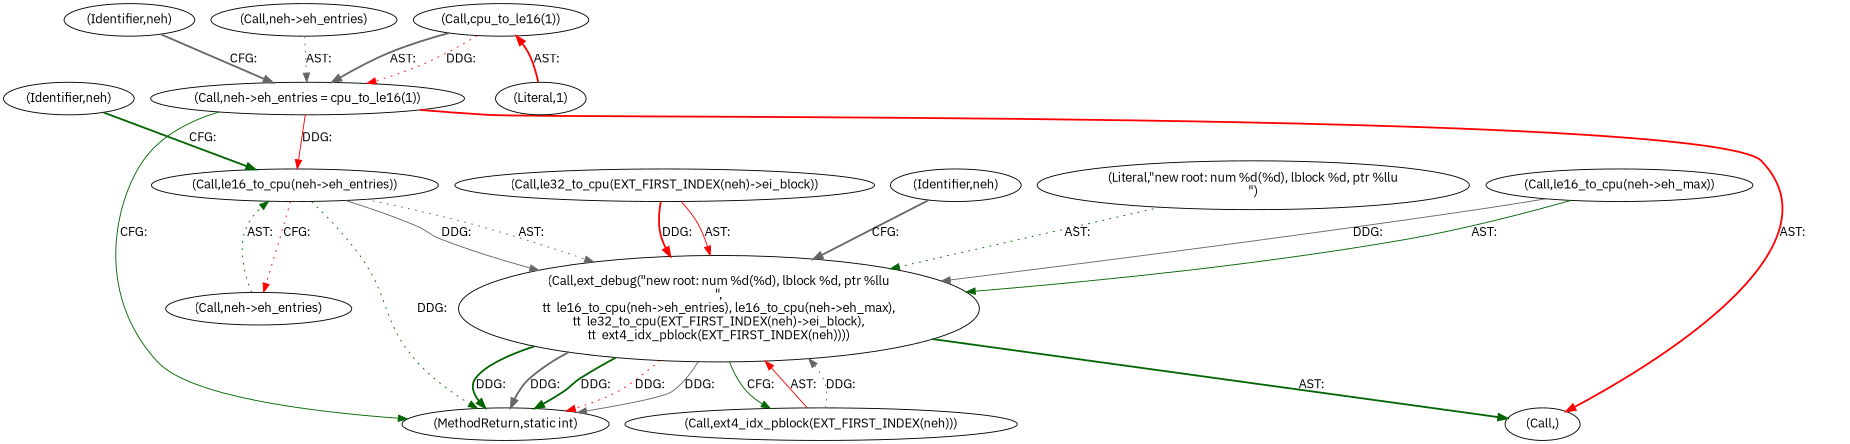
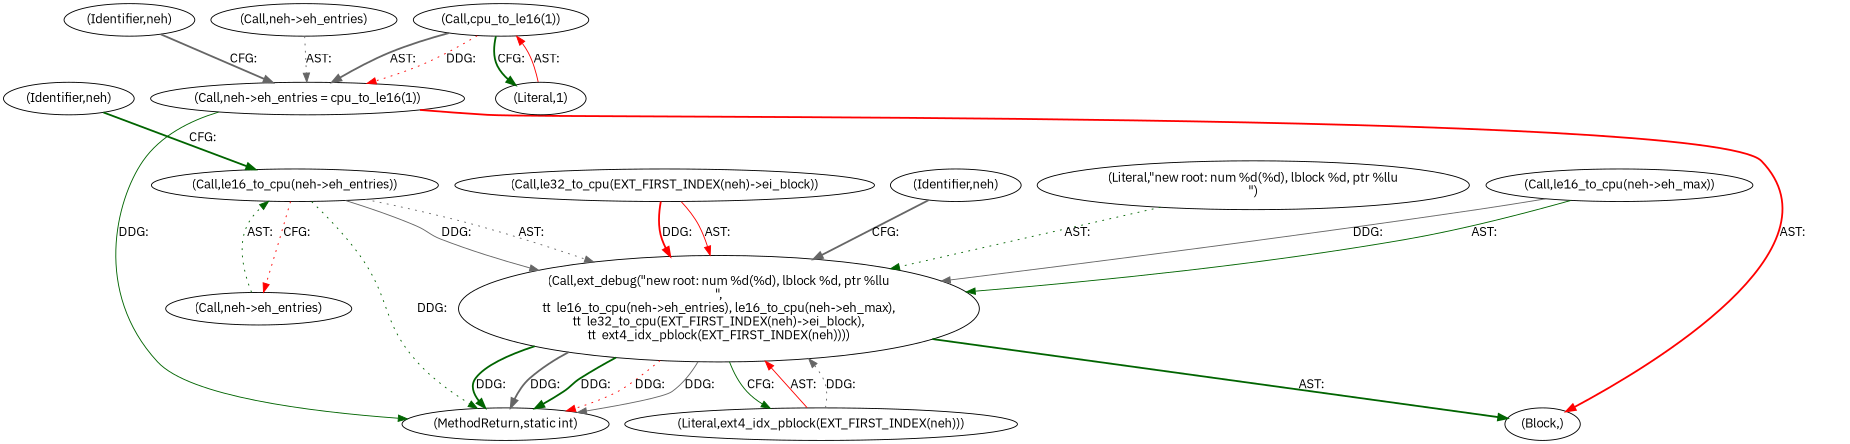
none -> (495, 60)
(532, 62) -> (532, 62)
(302, 137) -> none
(135, 233) -> (135, 233)
(821, 424) -> (821, 424)
(1543, 424) -> (1543, 424)
